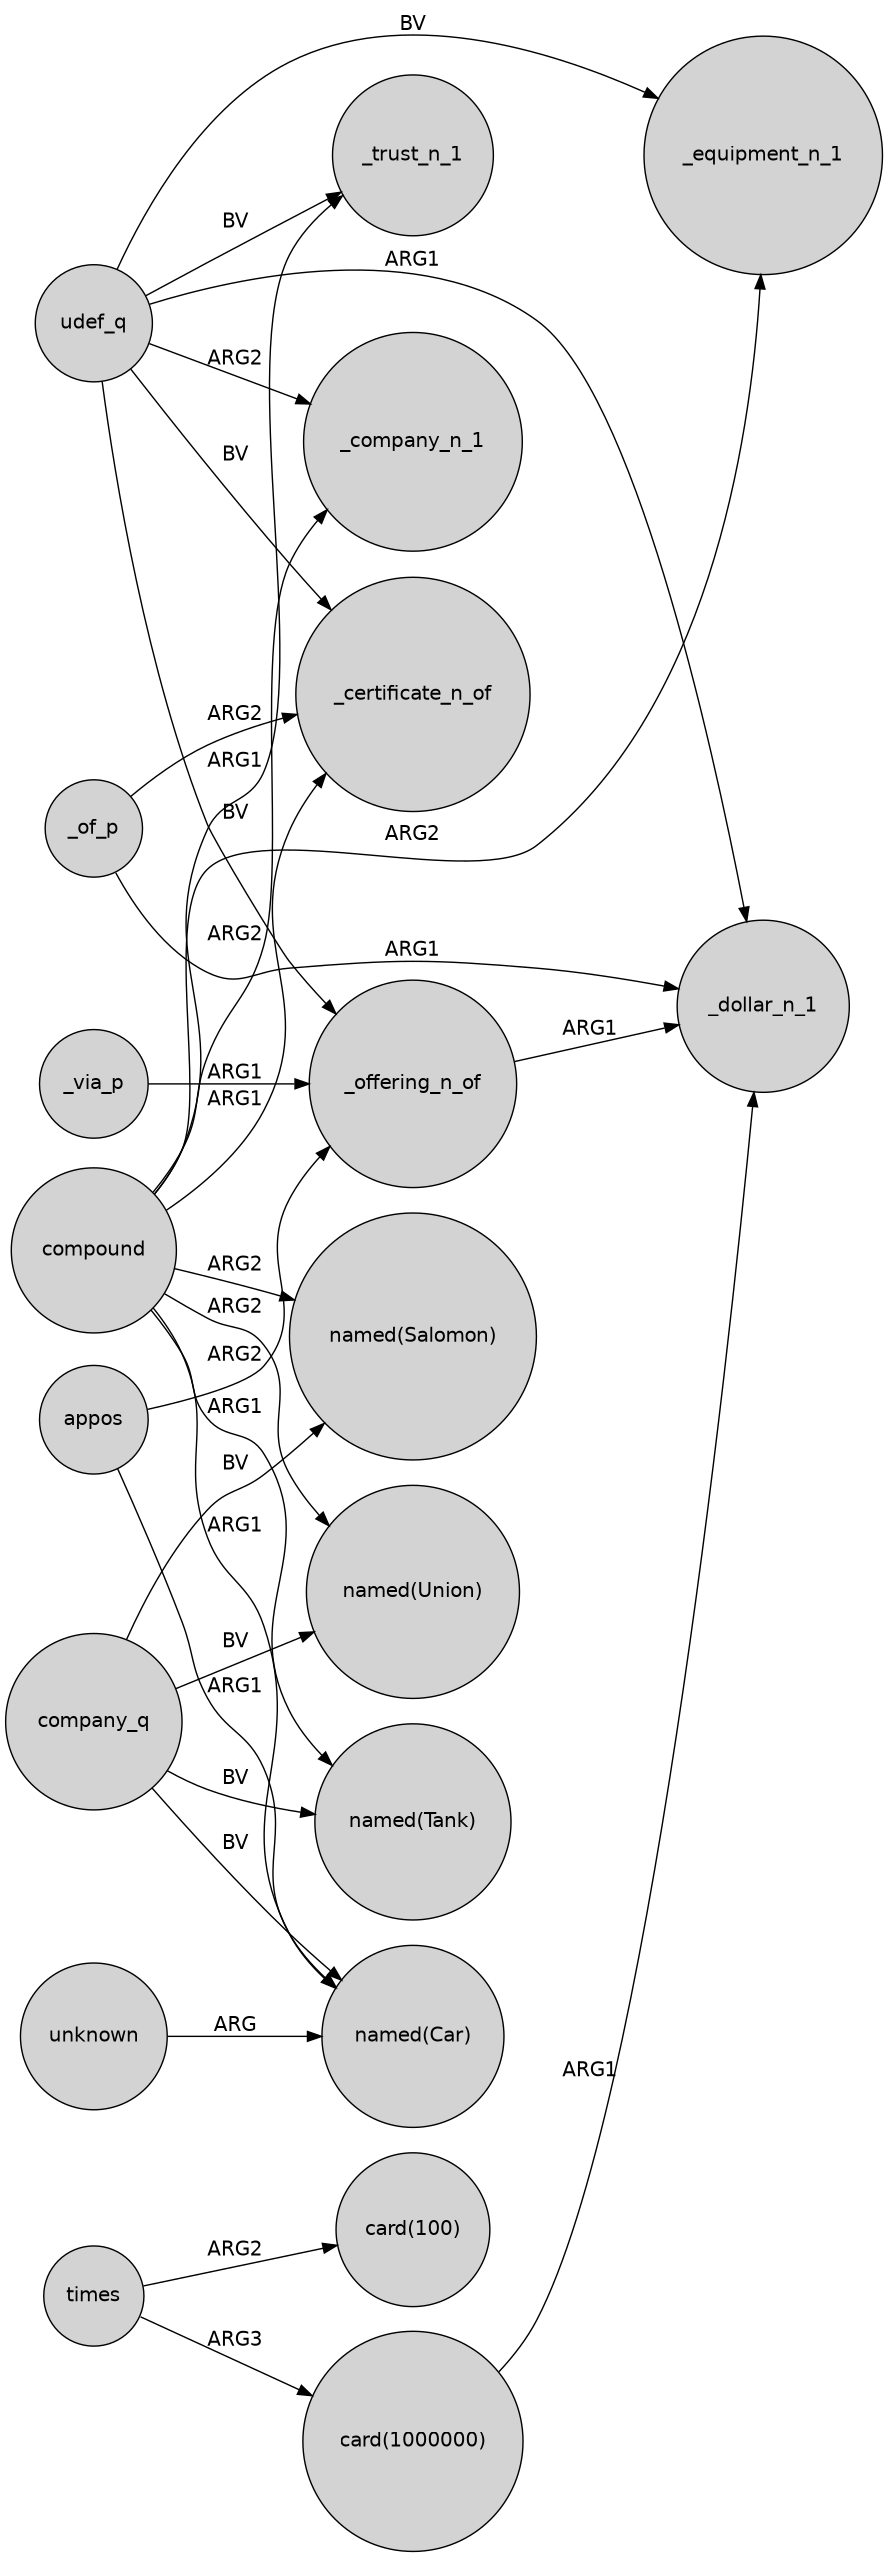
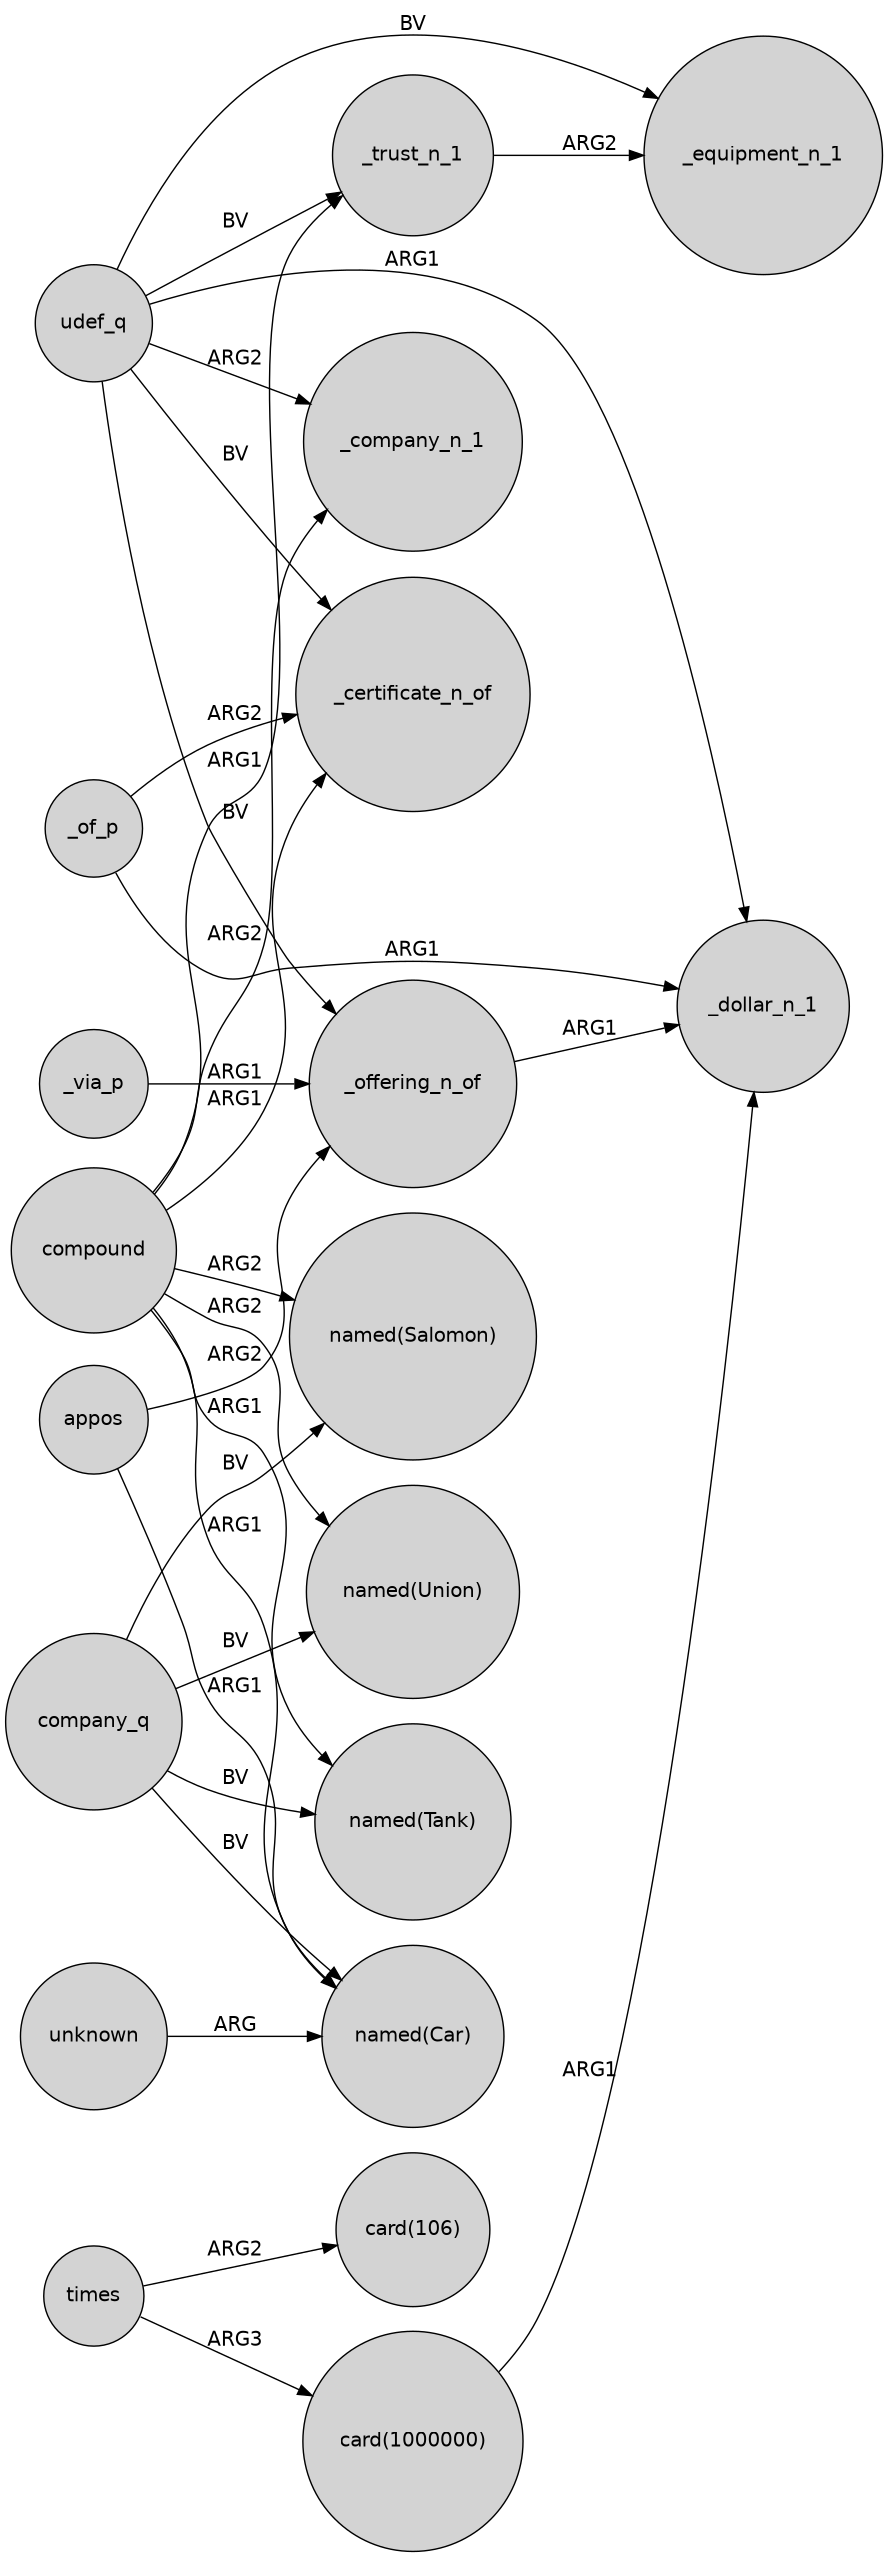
(510, 856) -> (562, 155)
(413, 2230) -> (413, 2230)
